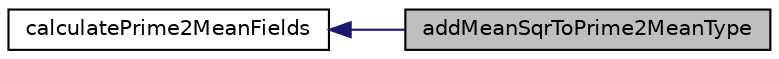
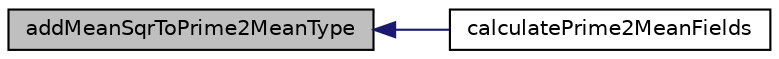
(378, 30) -> (422, 30)
